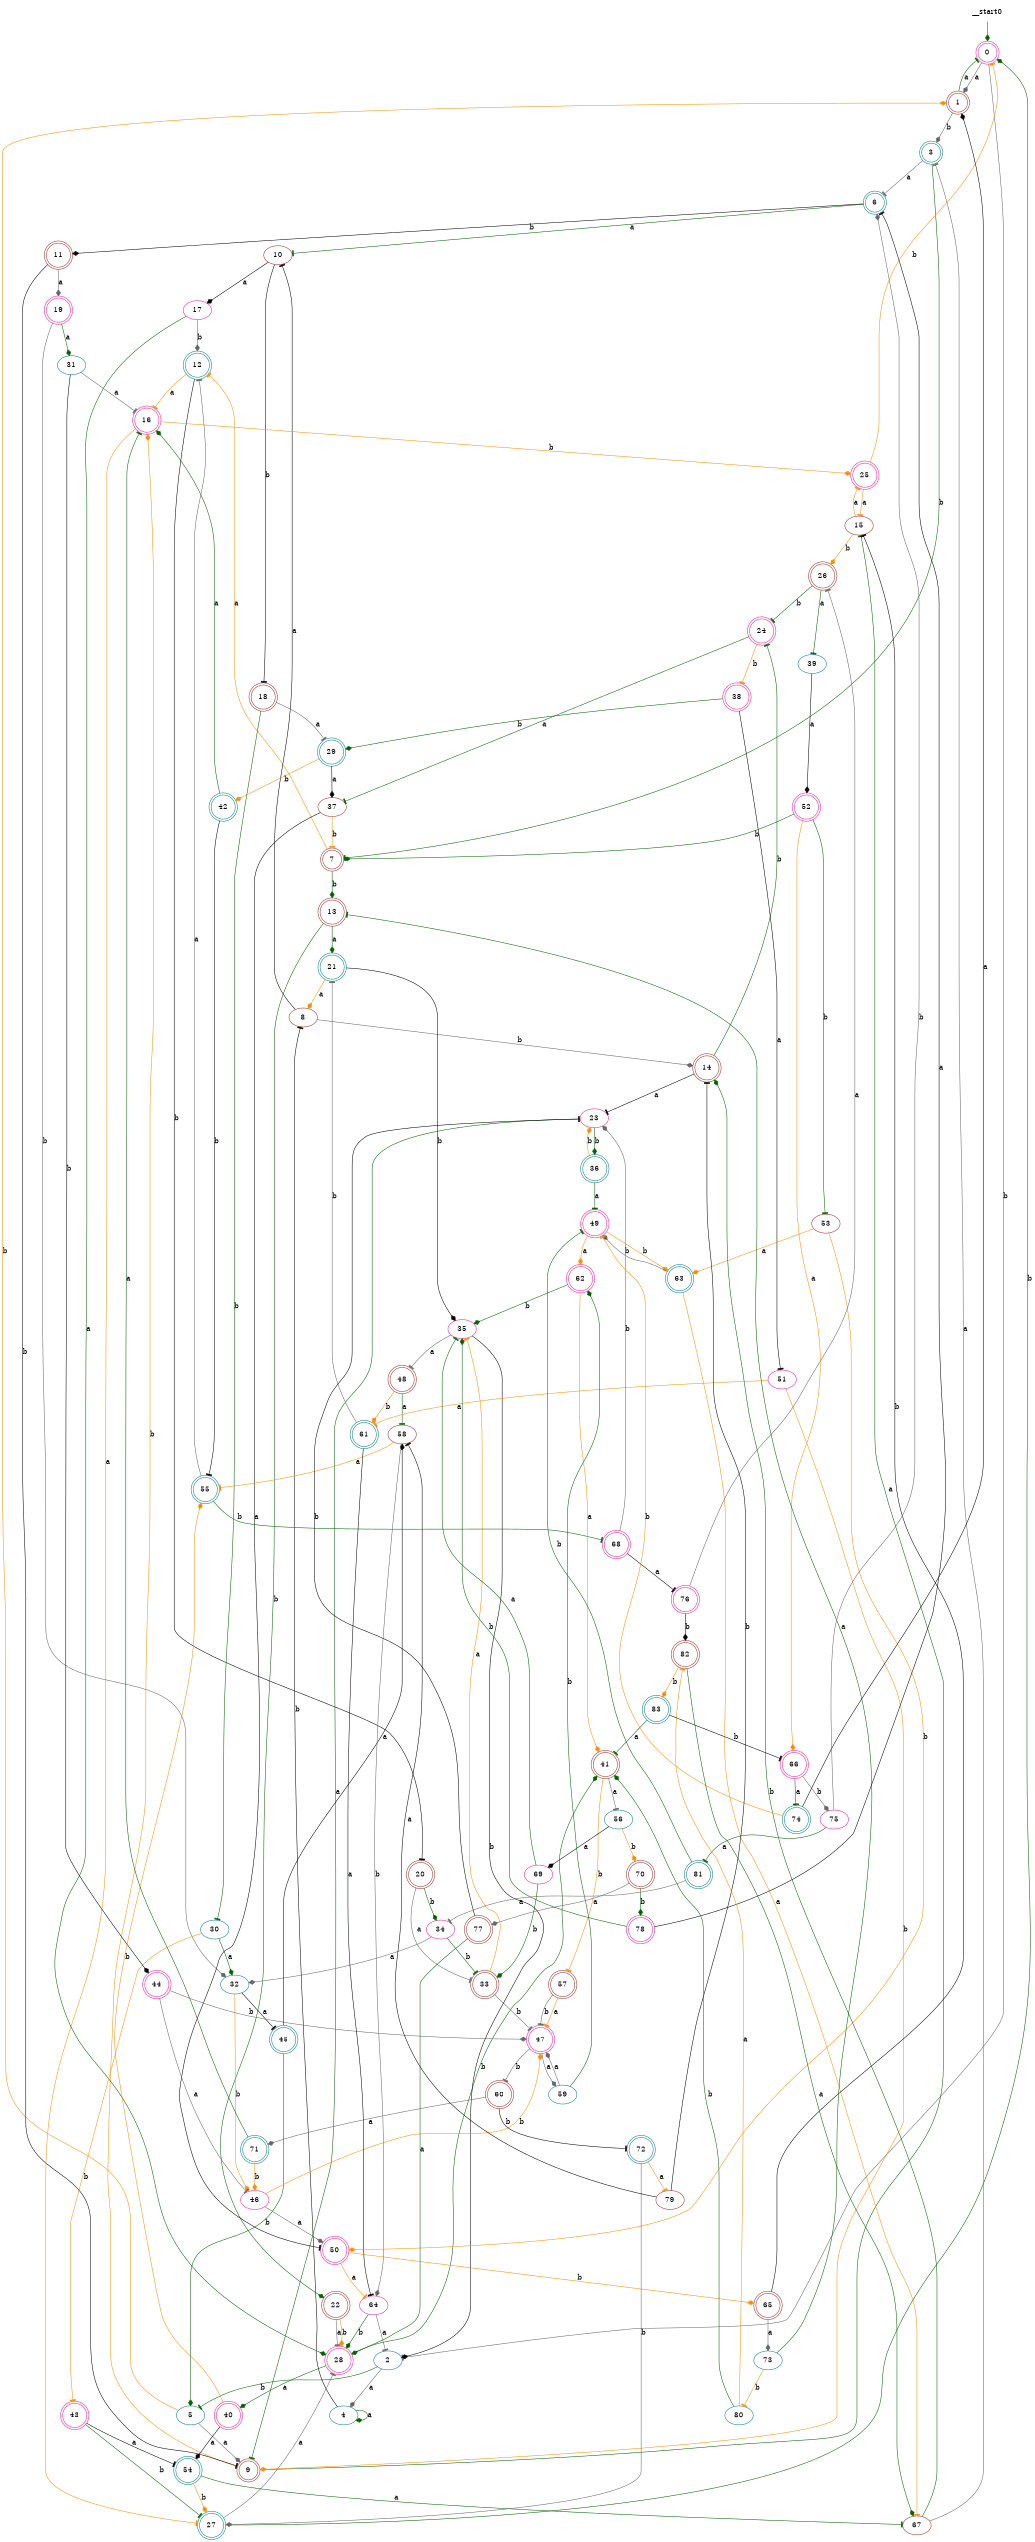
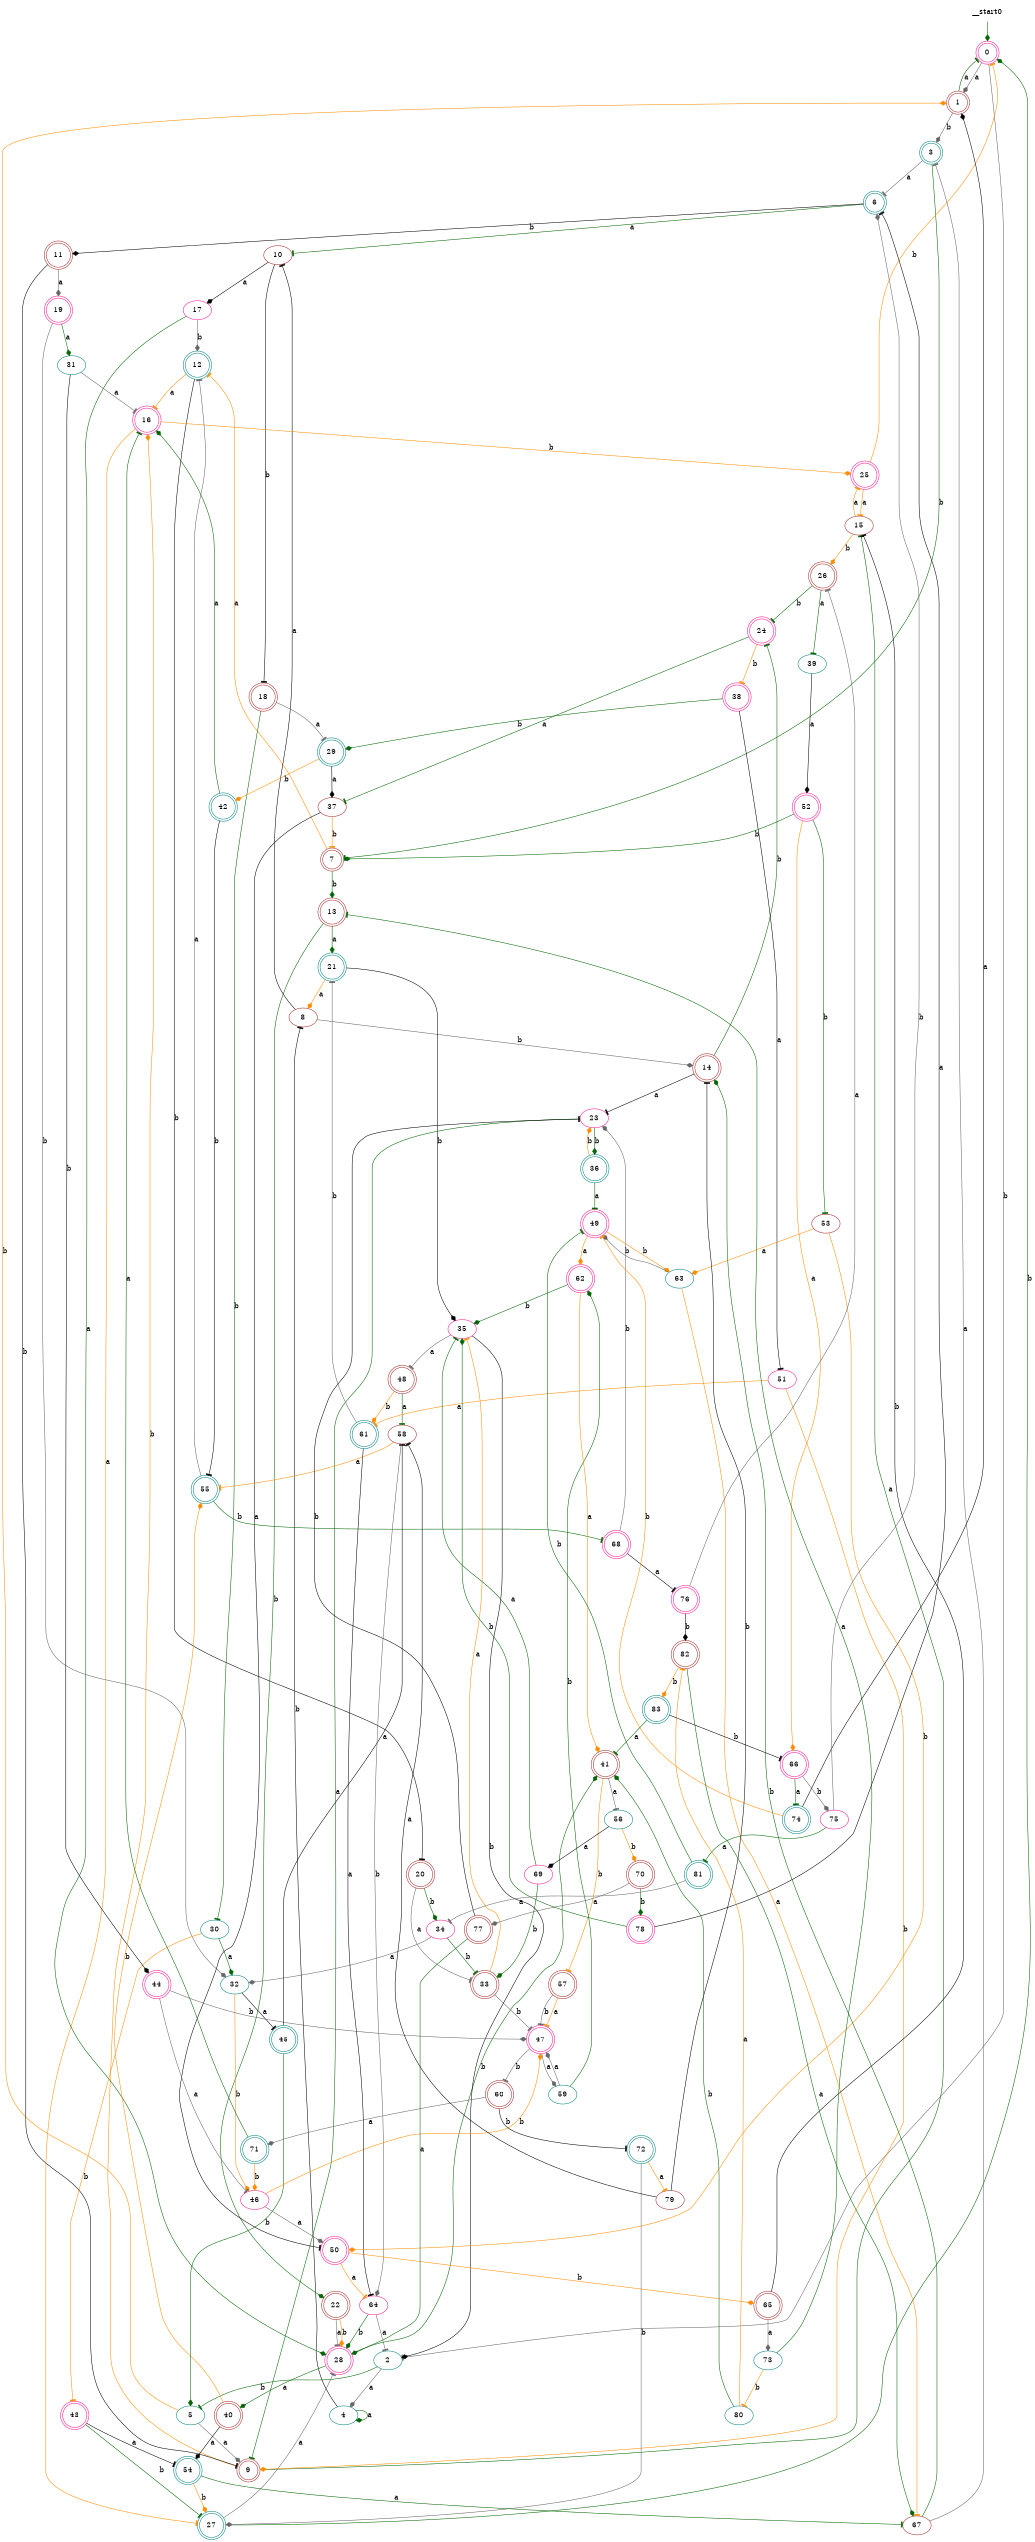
(680, 1279) -> (680, 1279)
(366, 1760) -> (367, 1759)
(228, 2415) -> (228, 2415)
